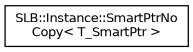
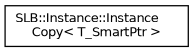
(97, 26) -> (97, 26)
